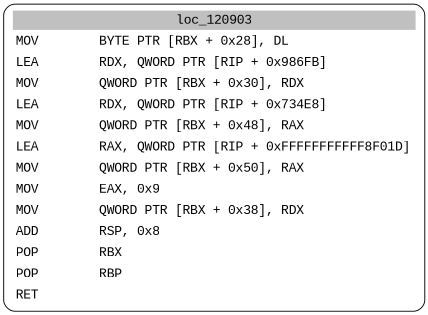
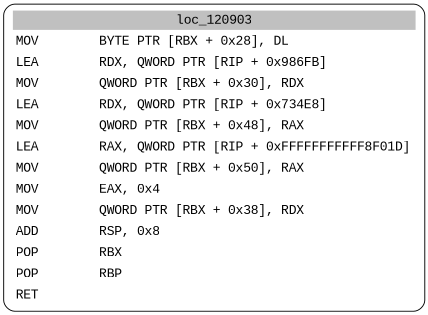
(88, 189) -> (88, 189)
